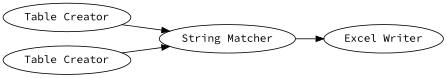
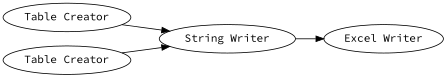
(227, 39) -> (227, 39)
